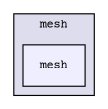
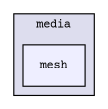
(54, 25) -> (54, 25)
